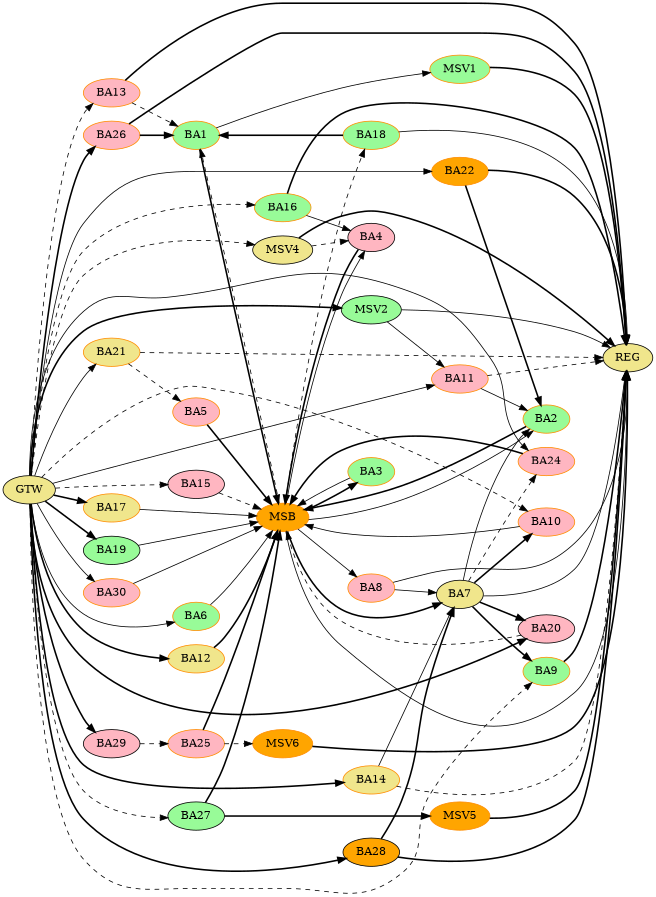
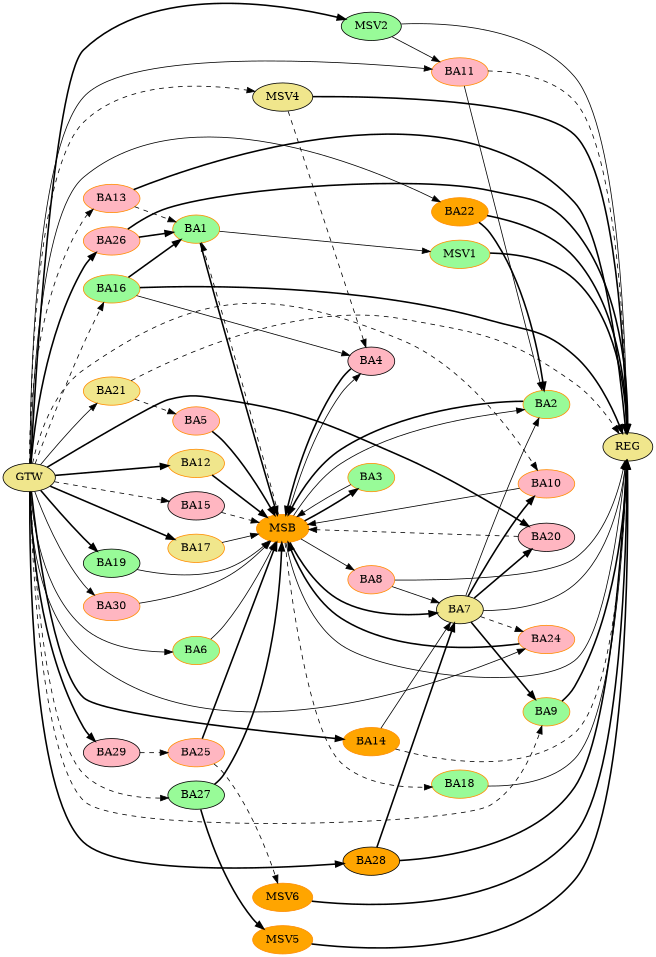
(285, 135) -> (151, 261)
(371, 780) -> (371, 742)
